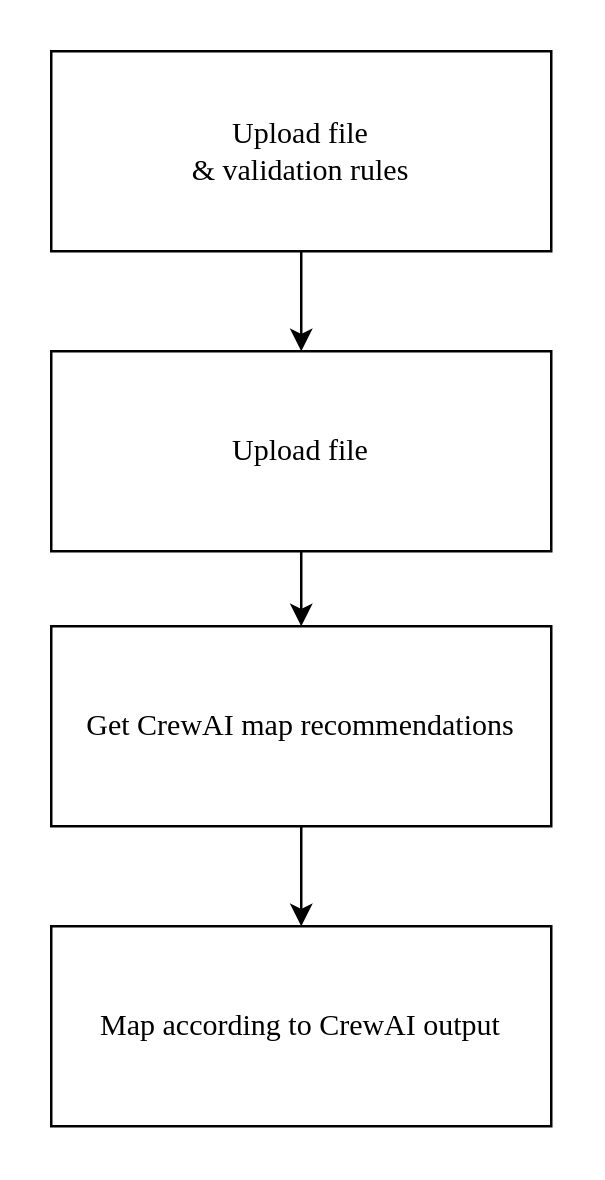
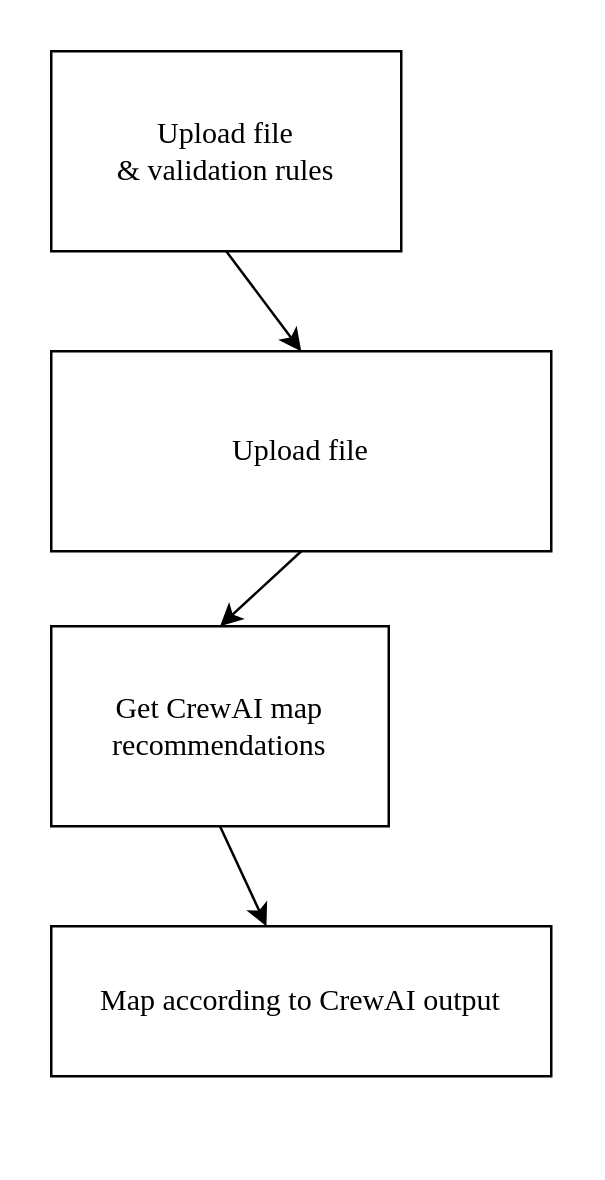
(301, 151) -> (226, 151)
(301, 726) -> (220, 726)
(301, 1026) -> (301, 1001)
